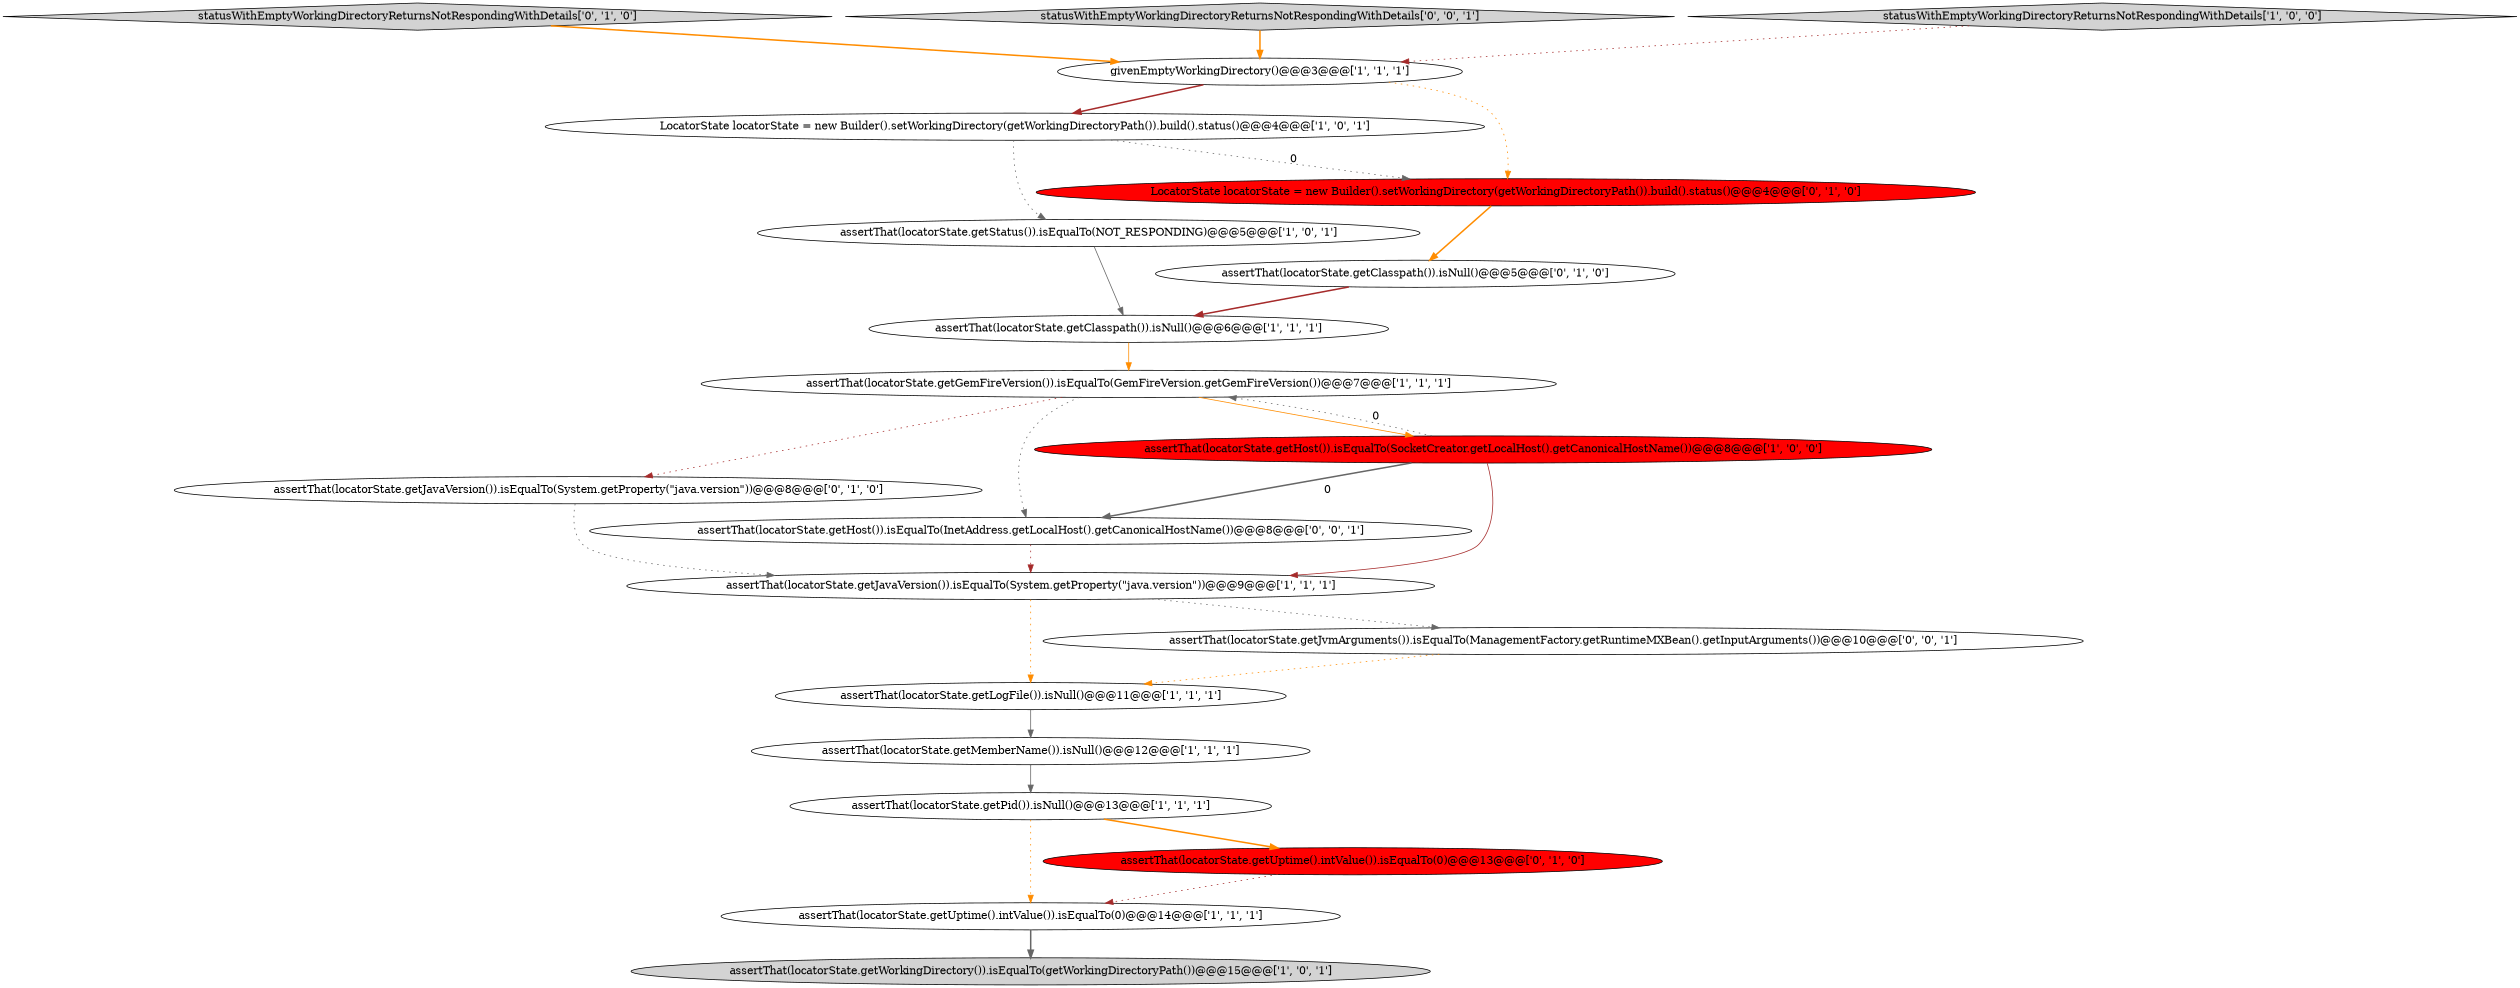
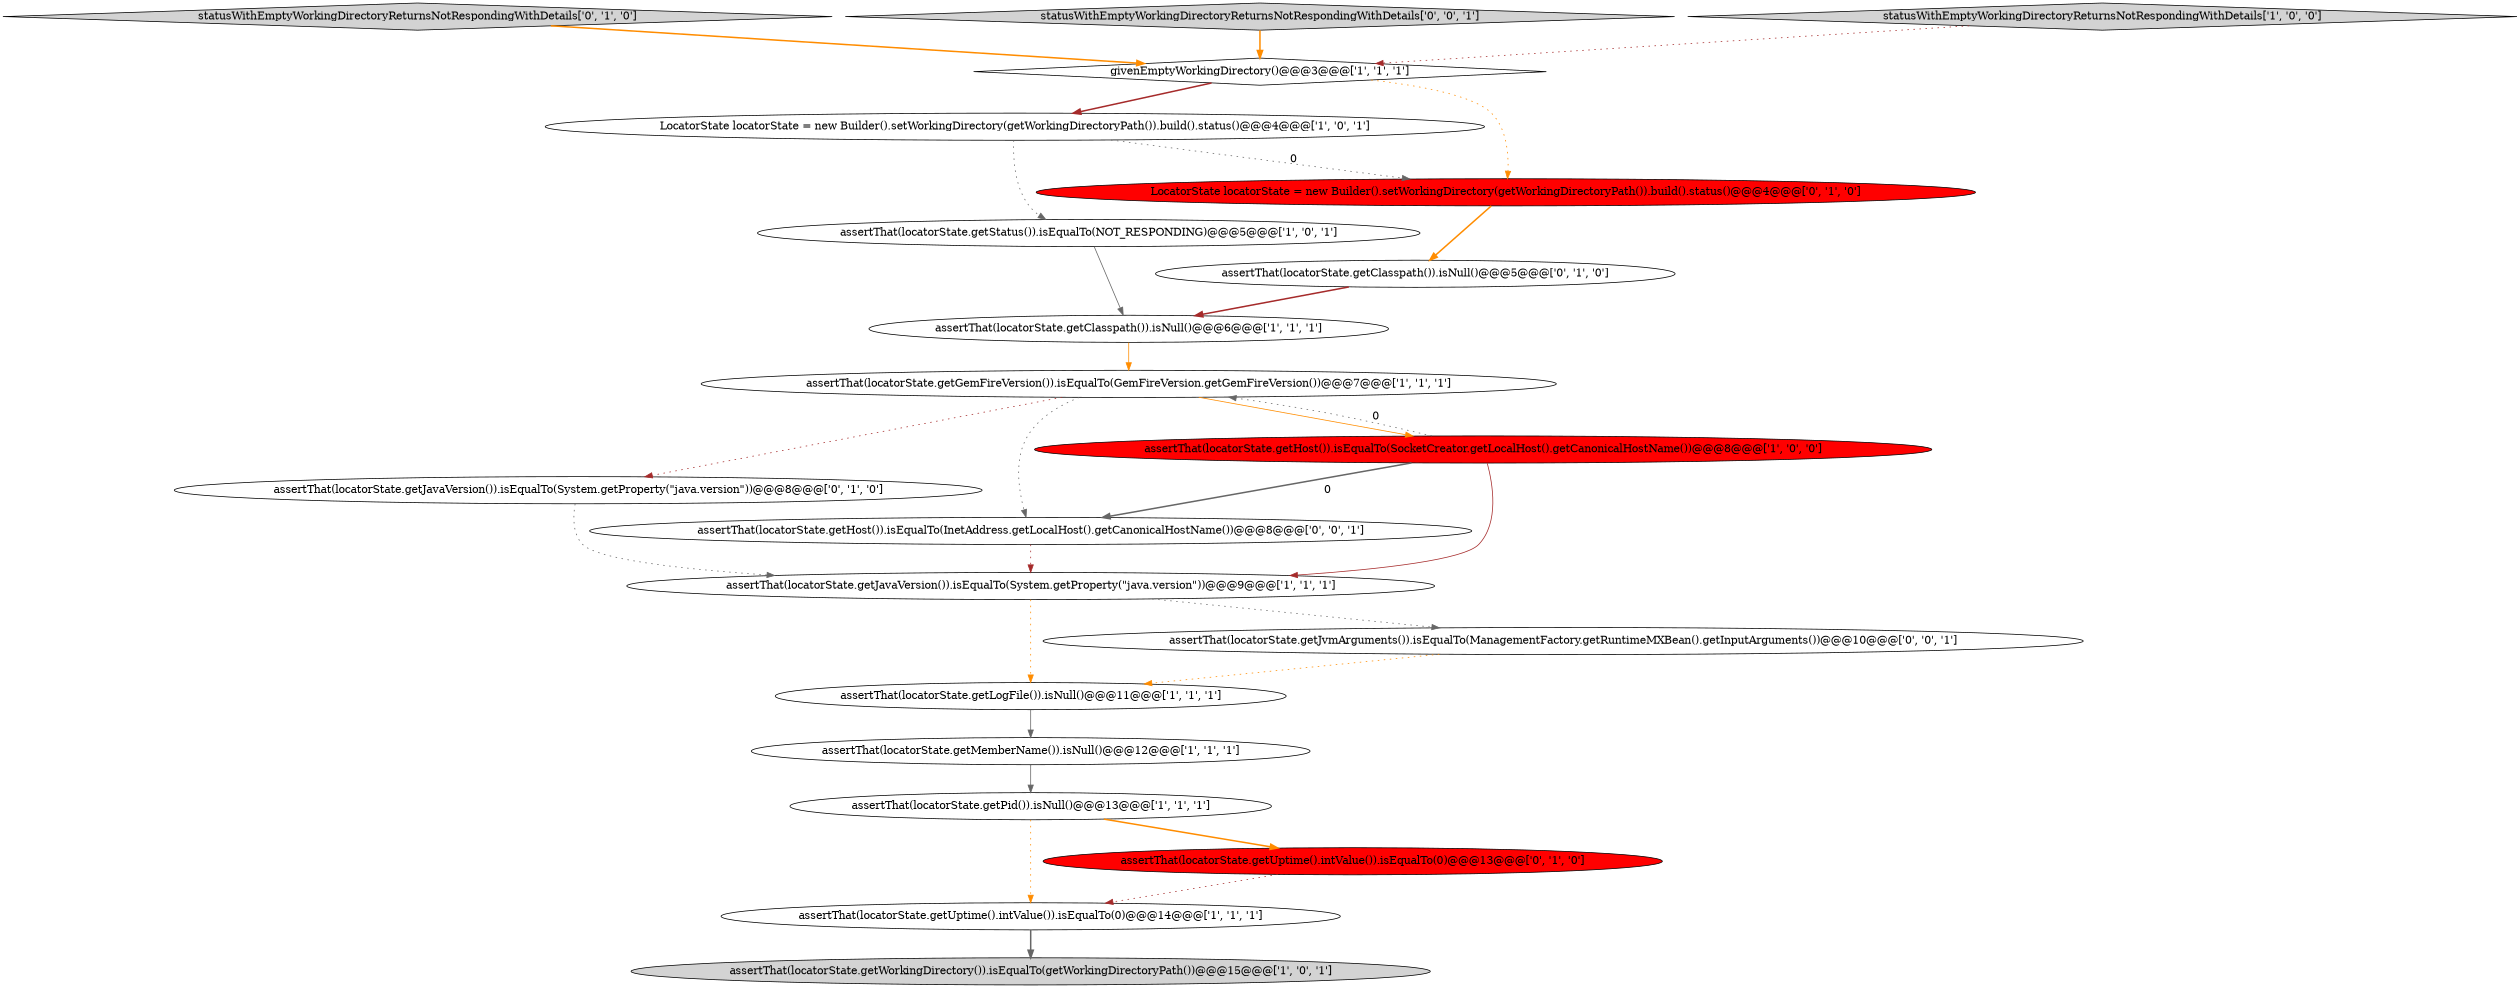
(1260, 72) -> (1260, 72)
